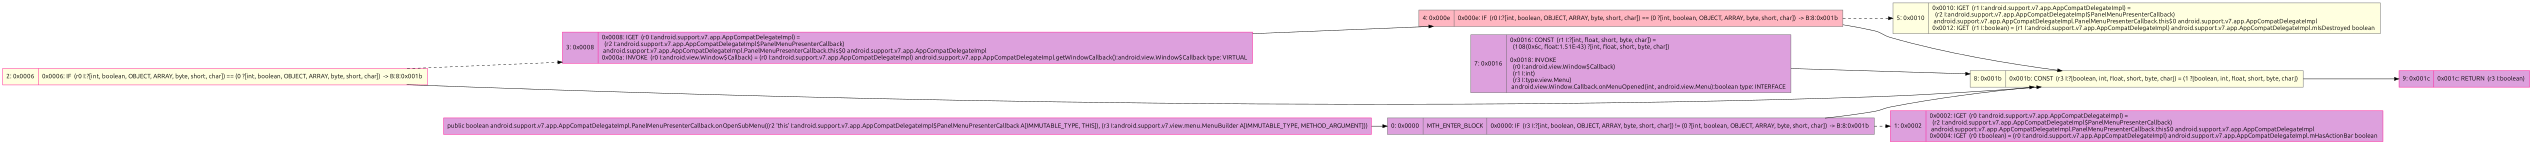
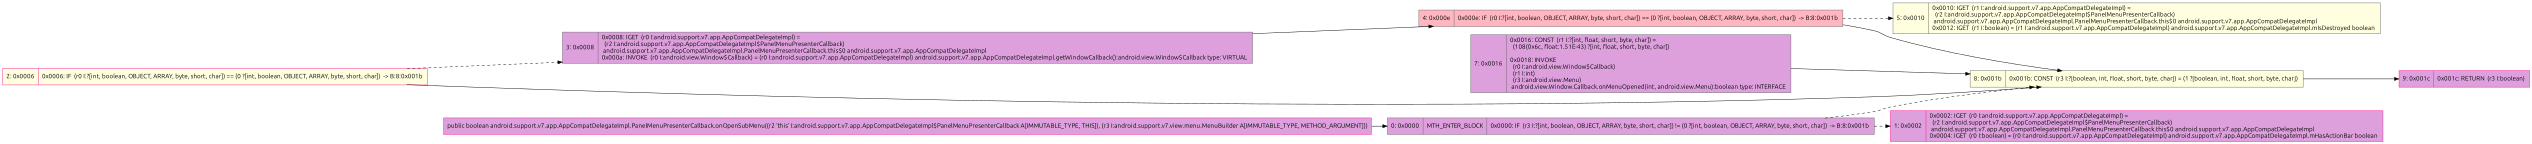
(907, 48) -> (907, 48)
(1541, 80) -> (1546, 80)
(1927, 101) -> (1927, 101)
